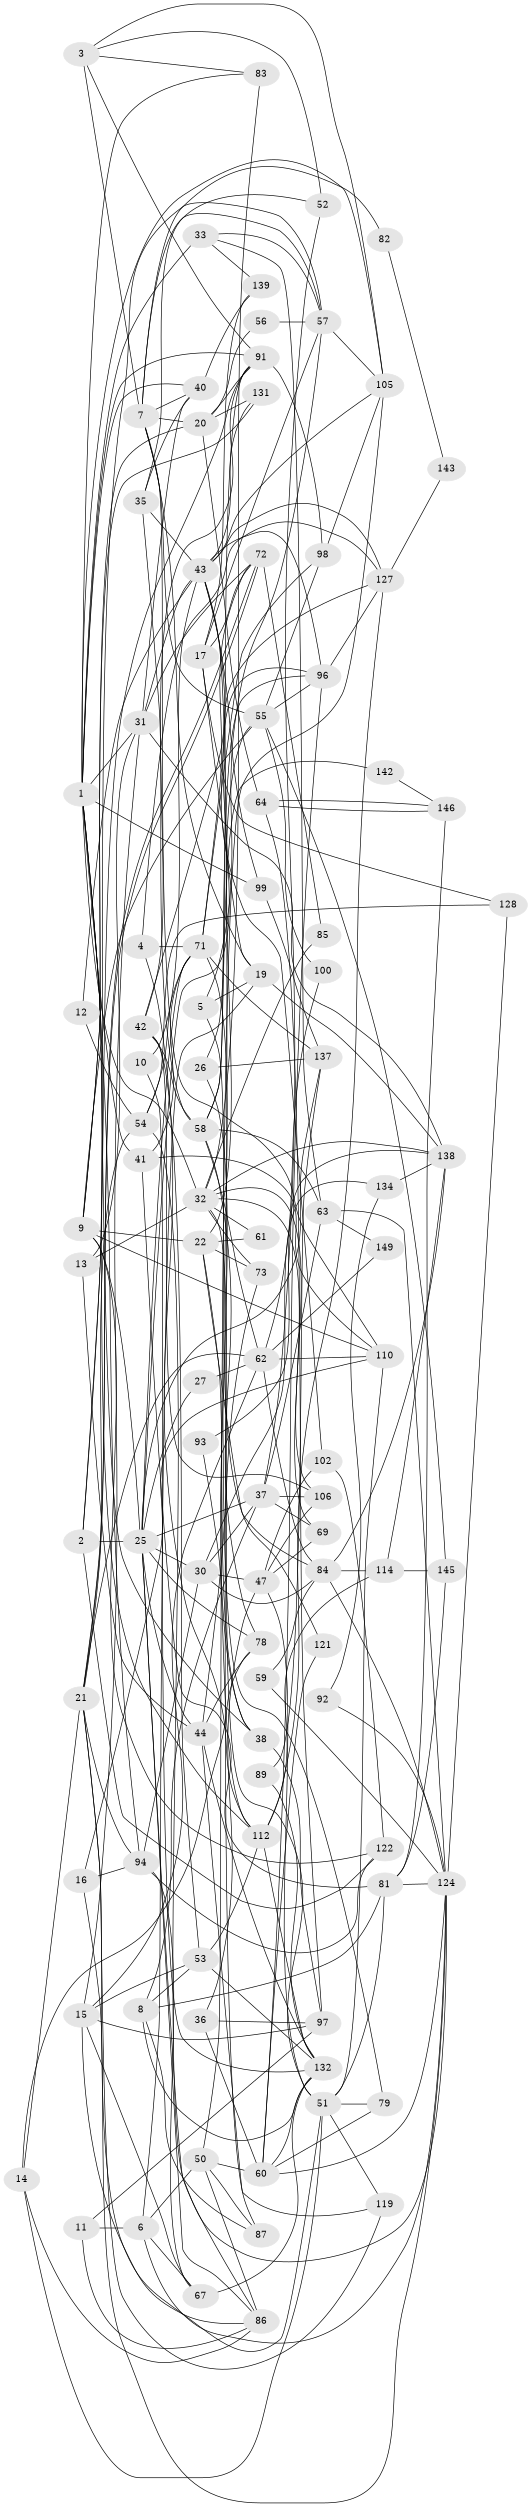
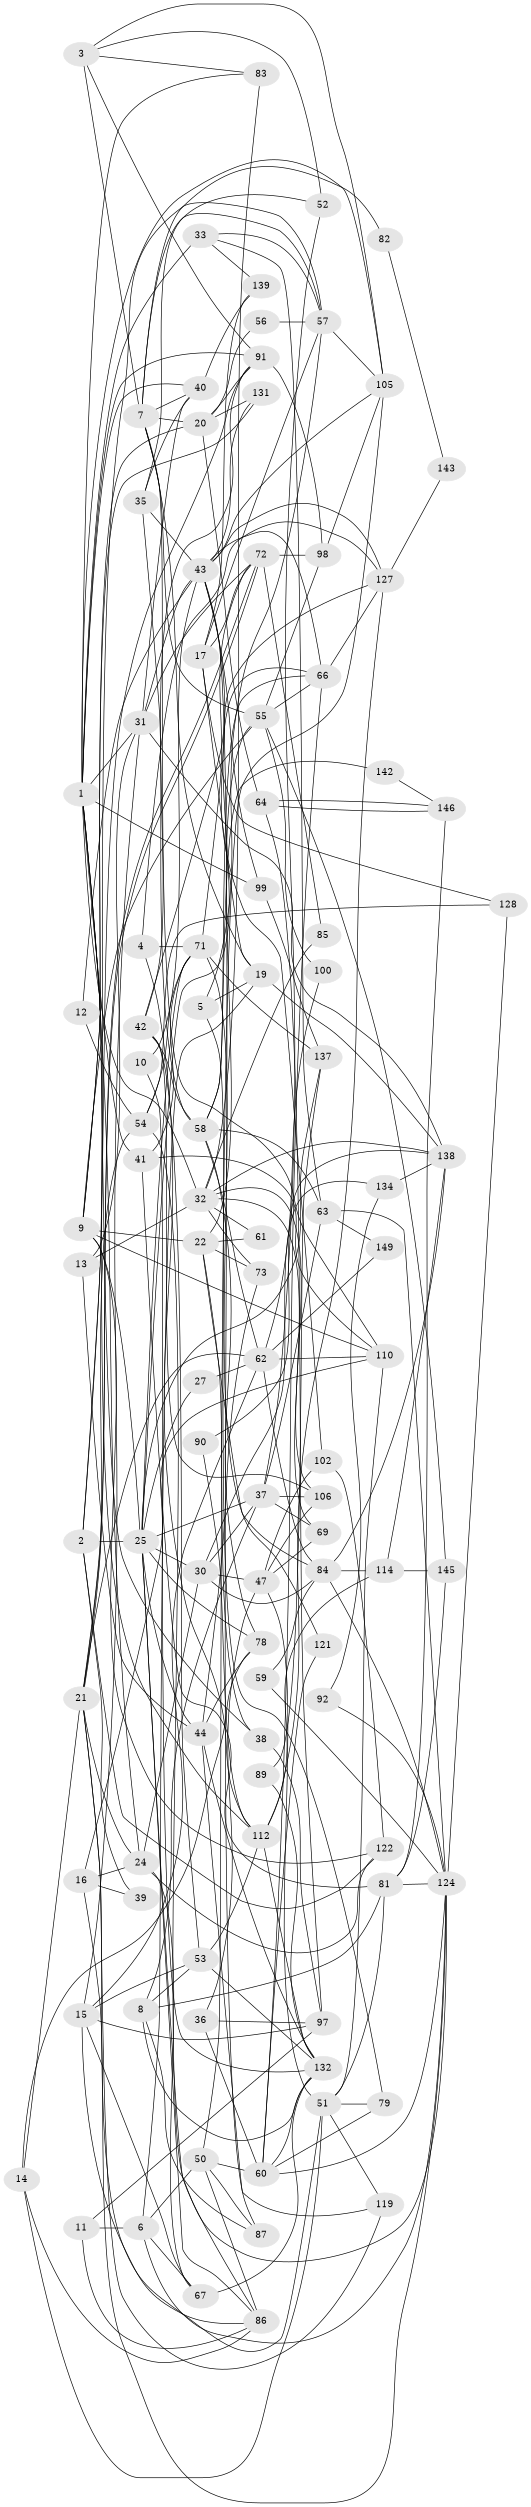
(244, 650) -> (292, 555)
(323, 676) -> (323, 676)
(201, 1069) -> none
(201, 1443) -> (201, 1443)
(240, 1782) -> none
(141, 1863) -> (141, 1863)
none -> (141, 1899)
